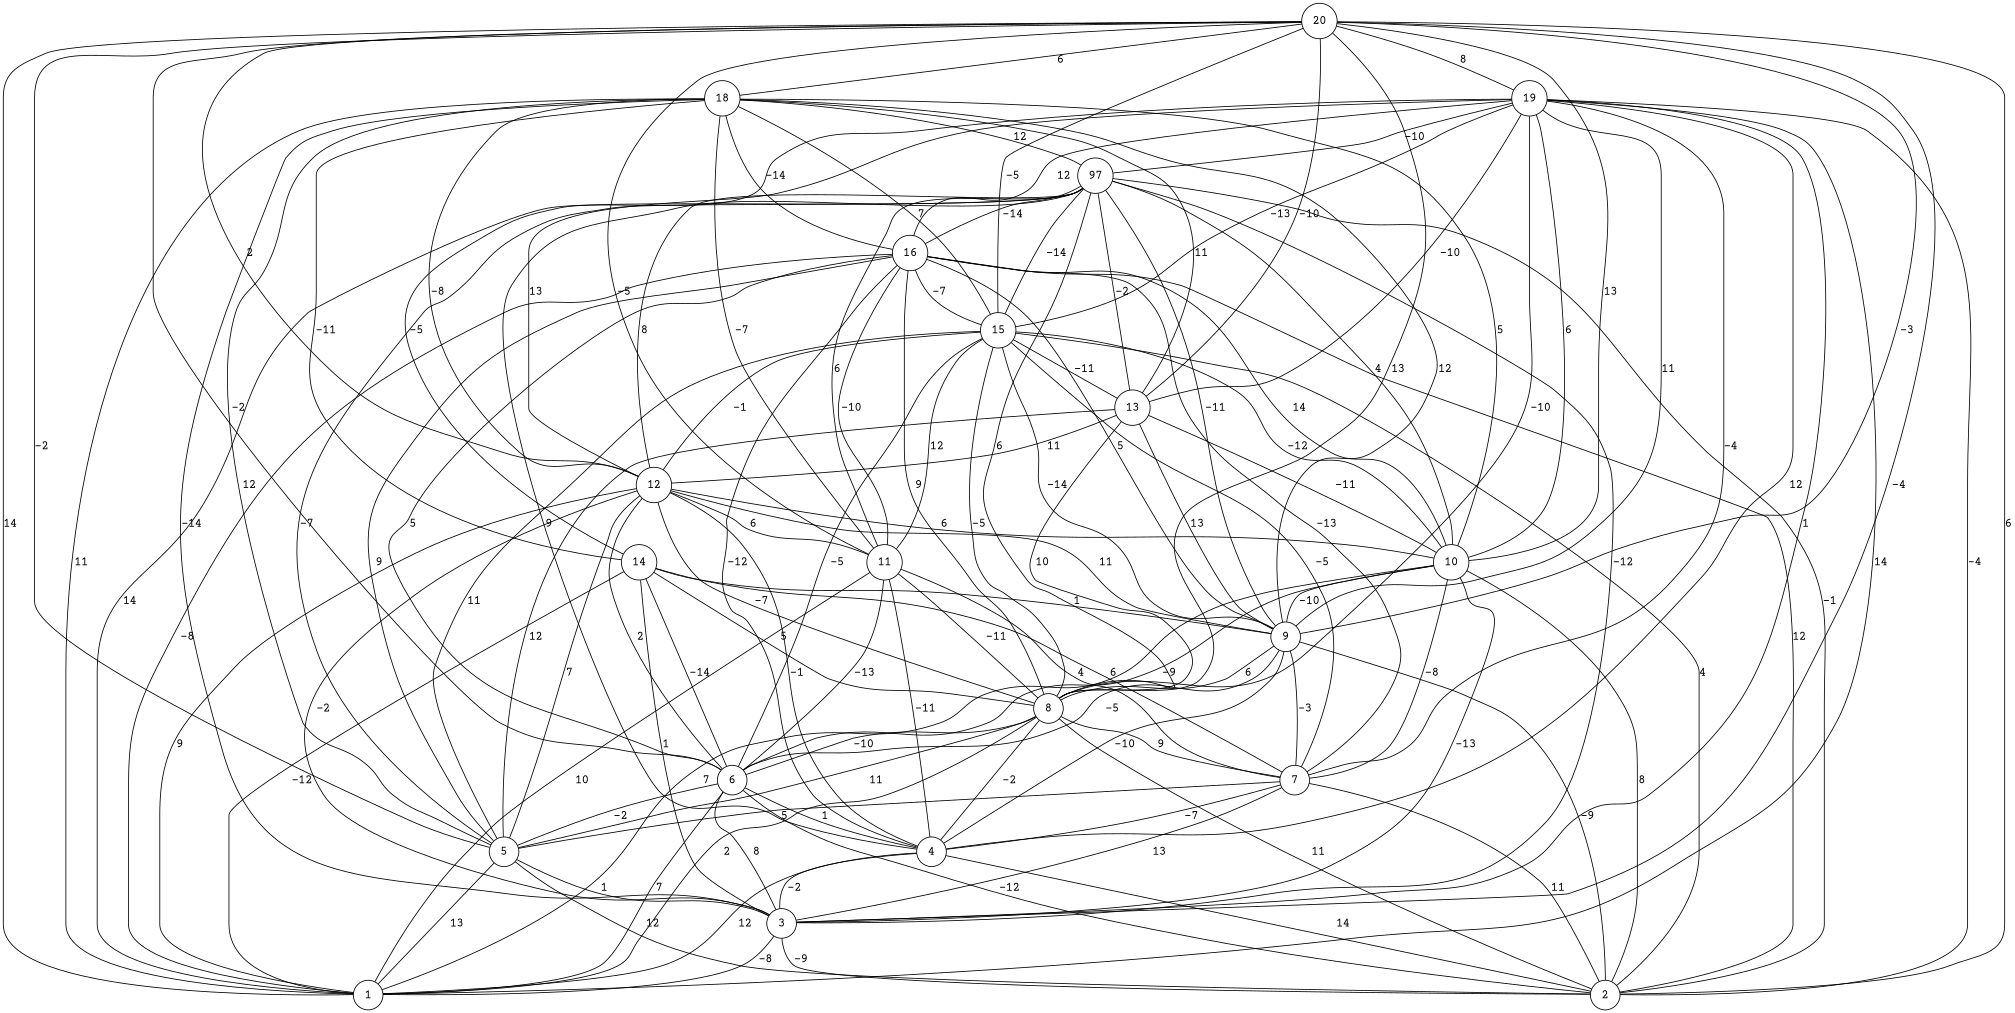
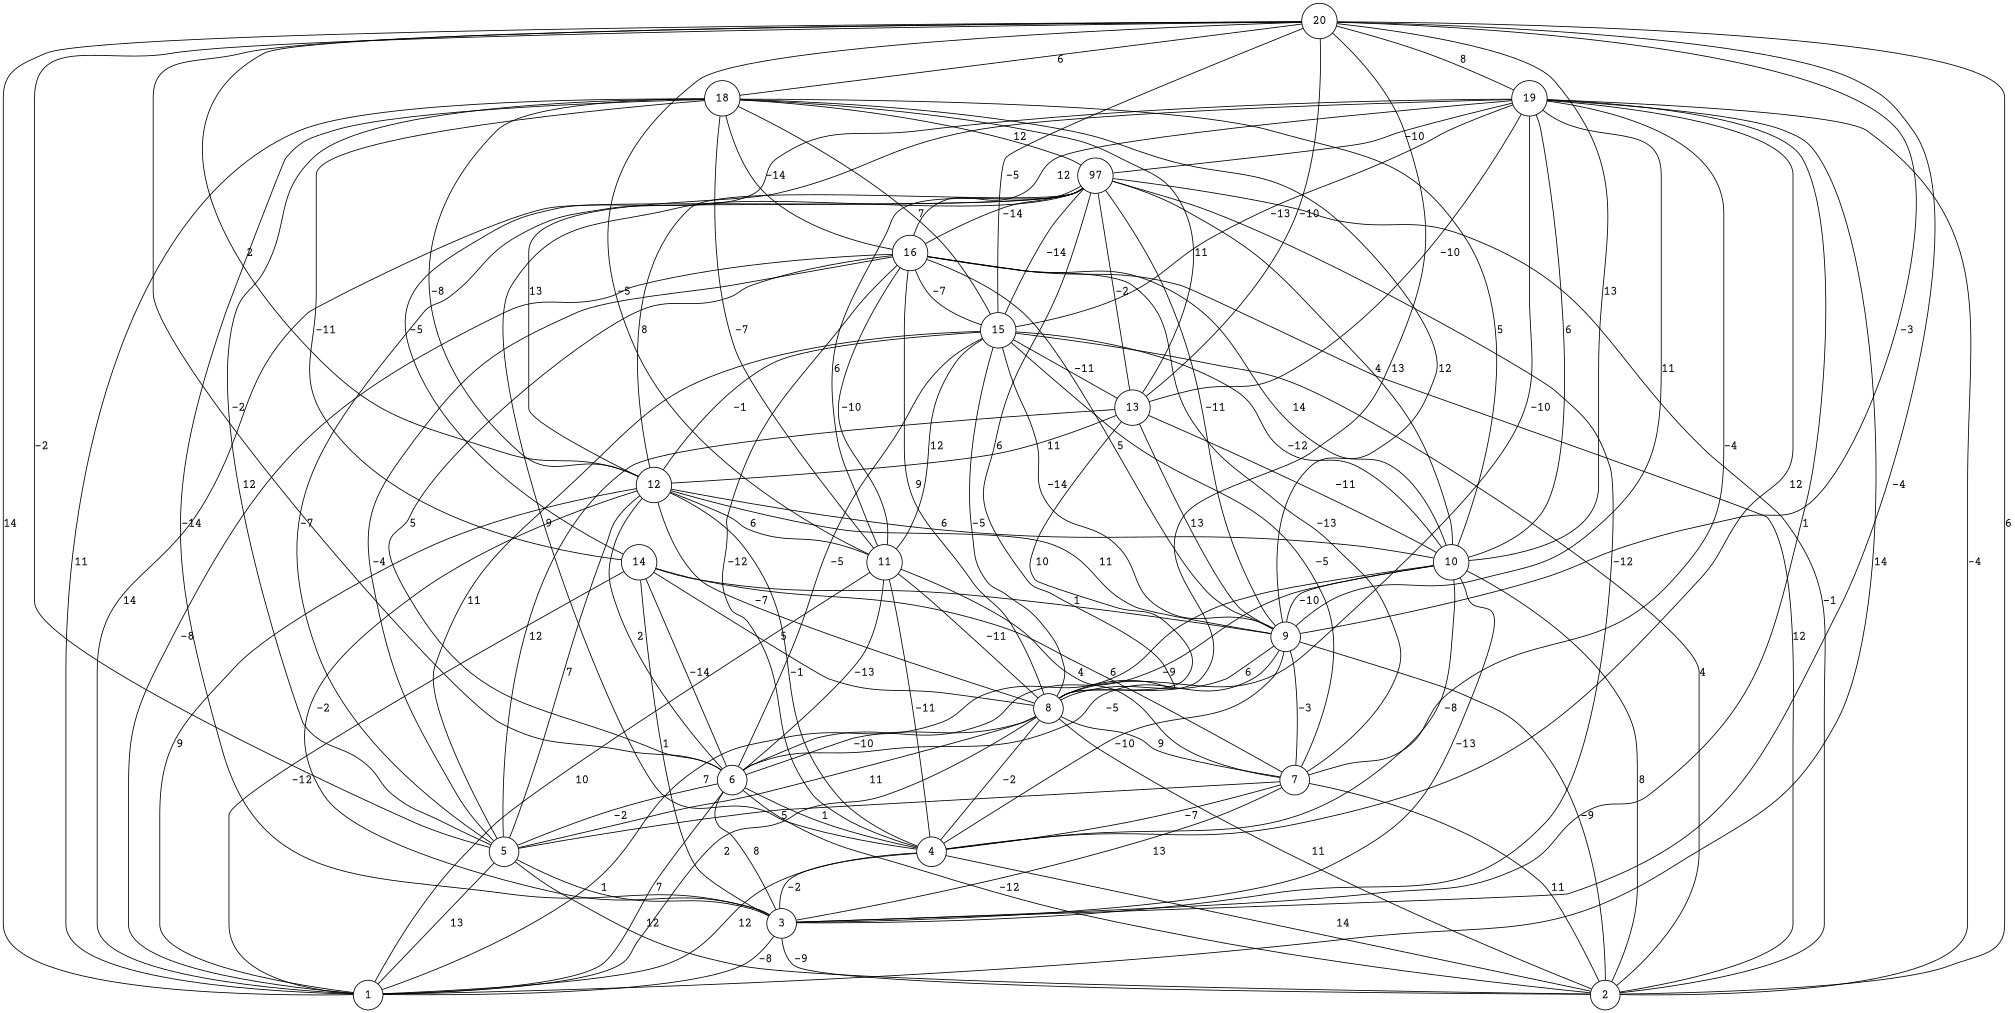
(379, 562) -> (379, 562)
(1410, 707) -> (1276, 821)
